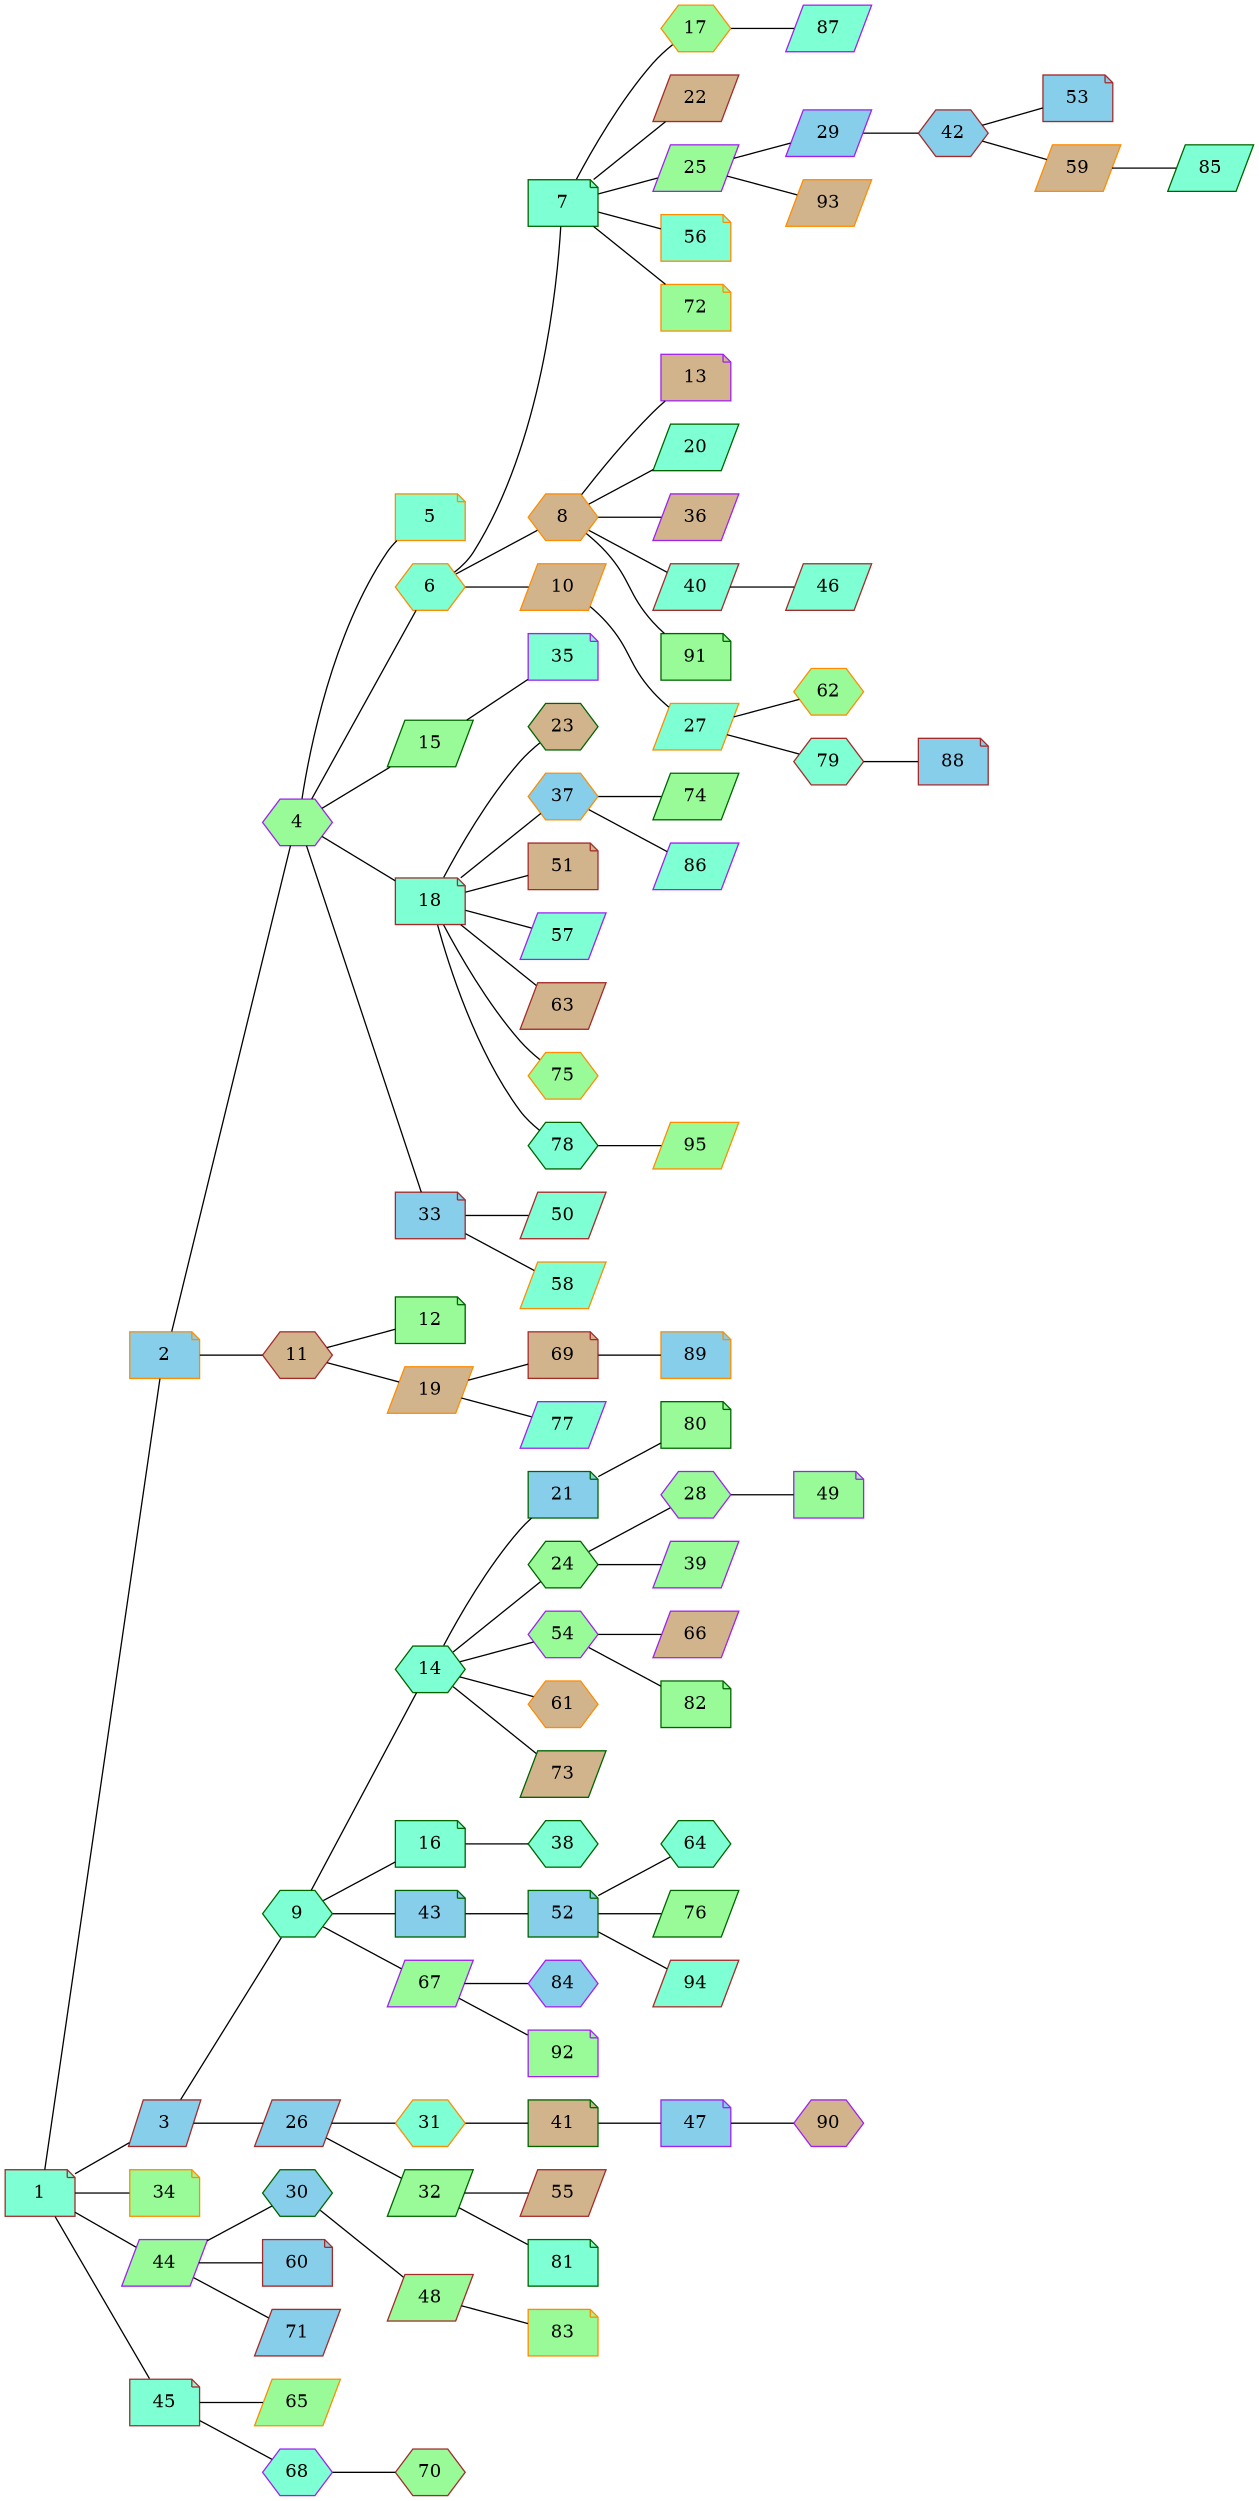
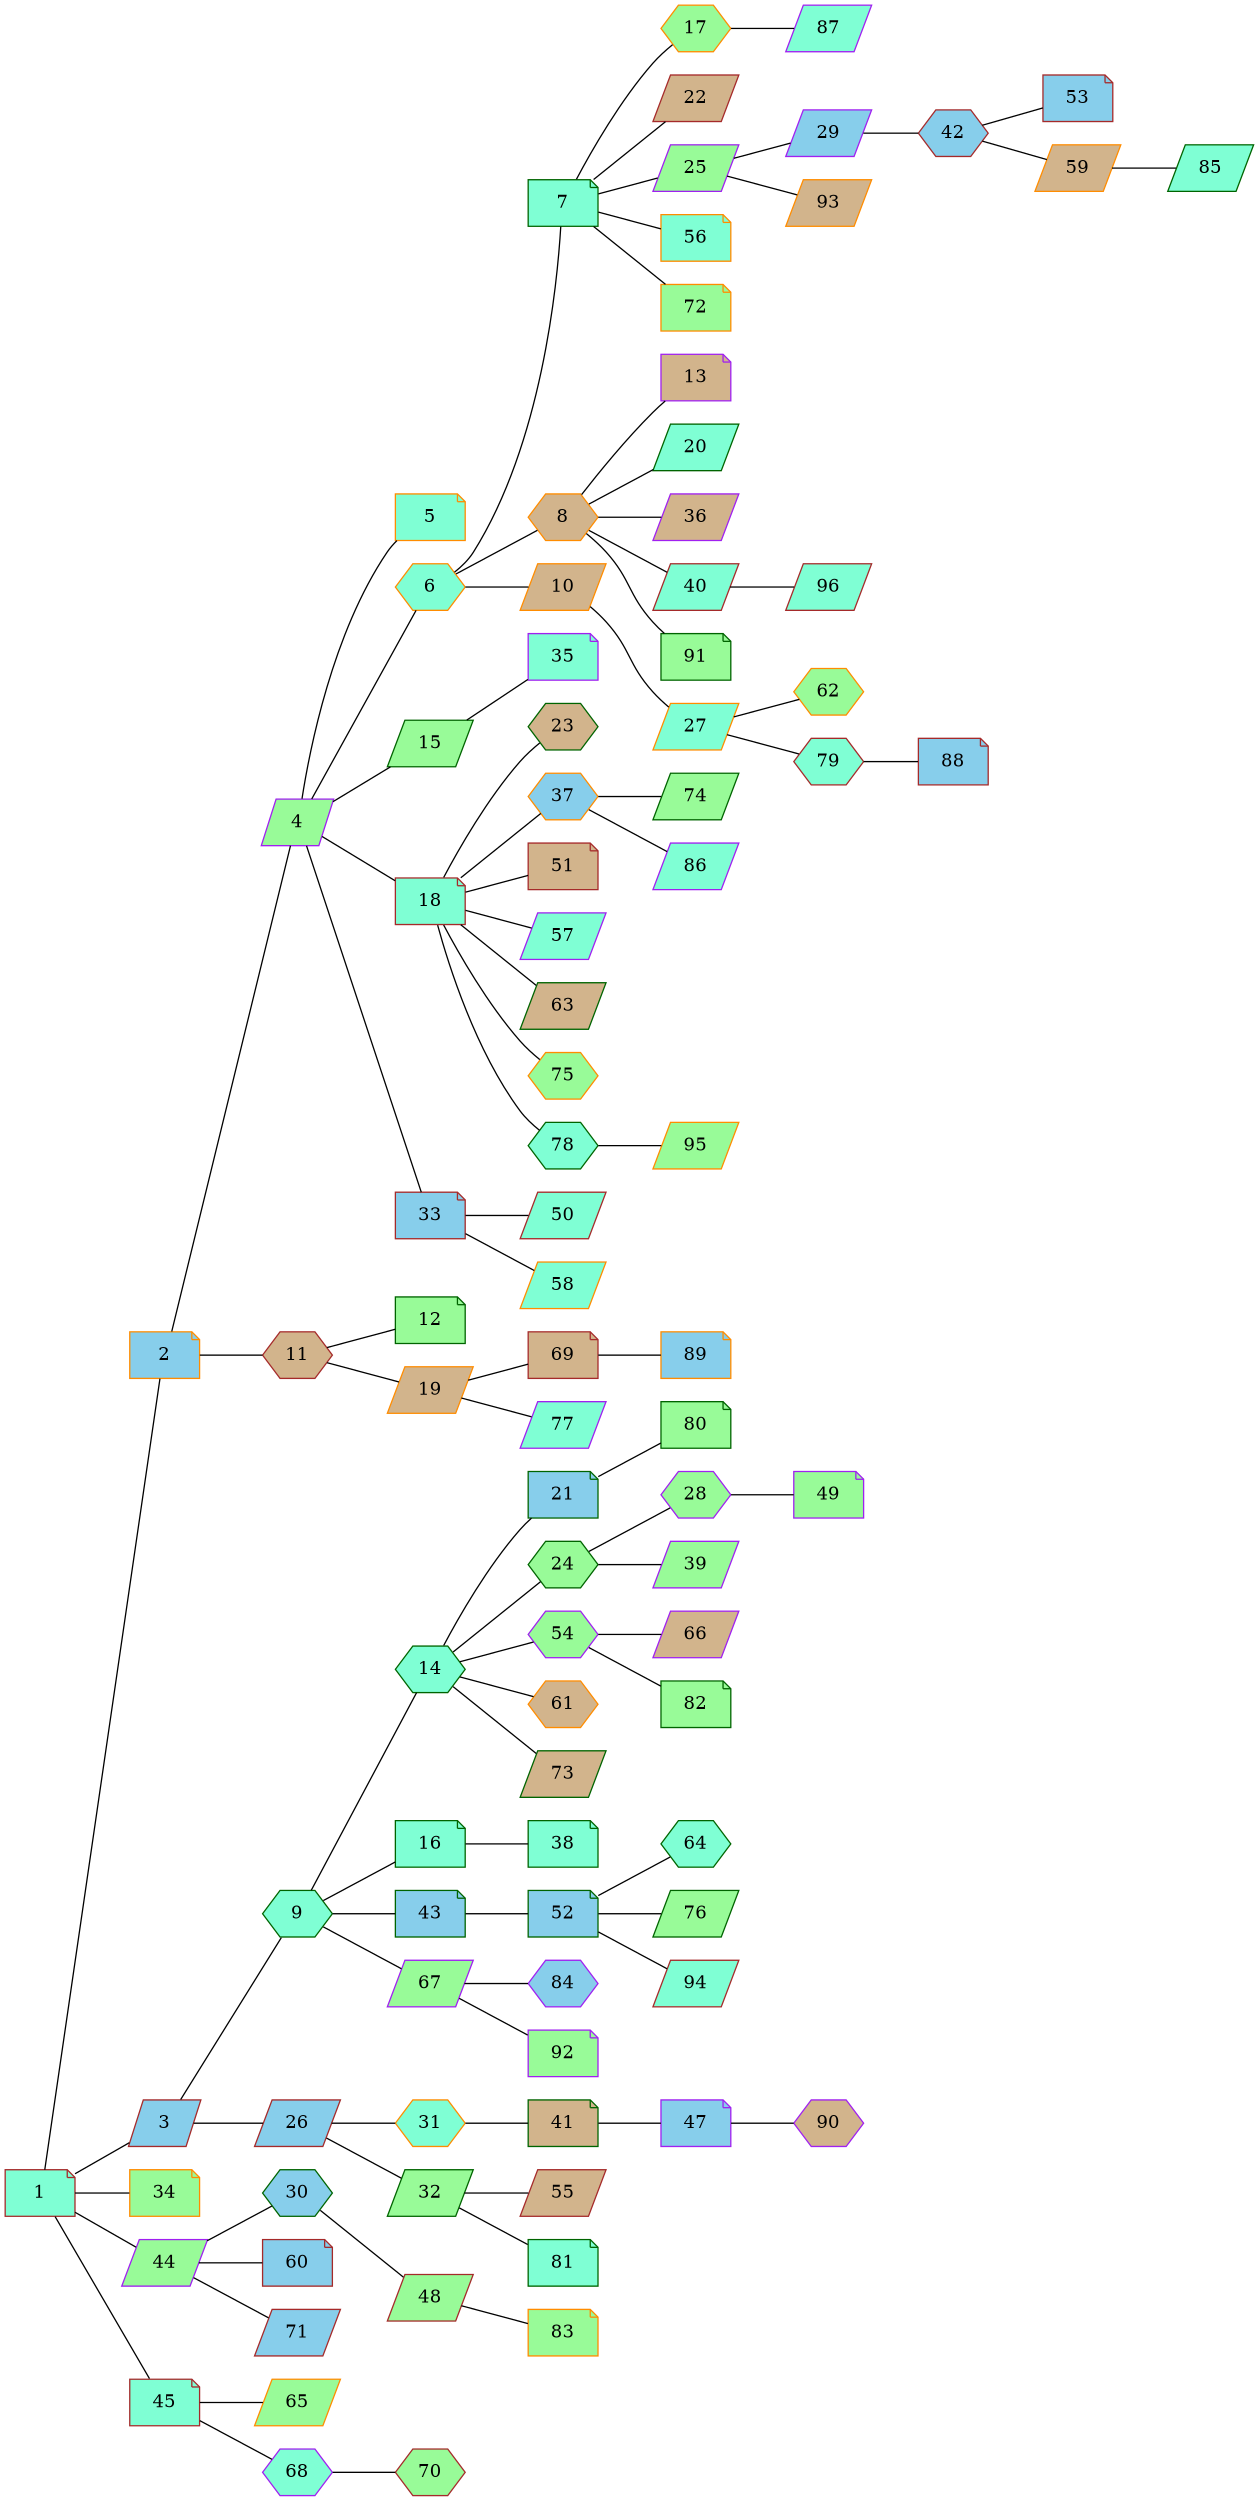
(829, 587) -> (829, 587)
(297, 822) -> (297, 822)
(563, 1006) -> (563, 1006)
(563, 1844) -> (563, 1844)
